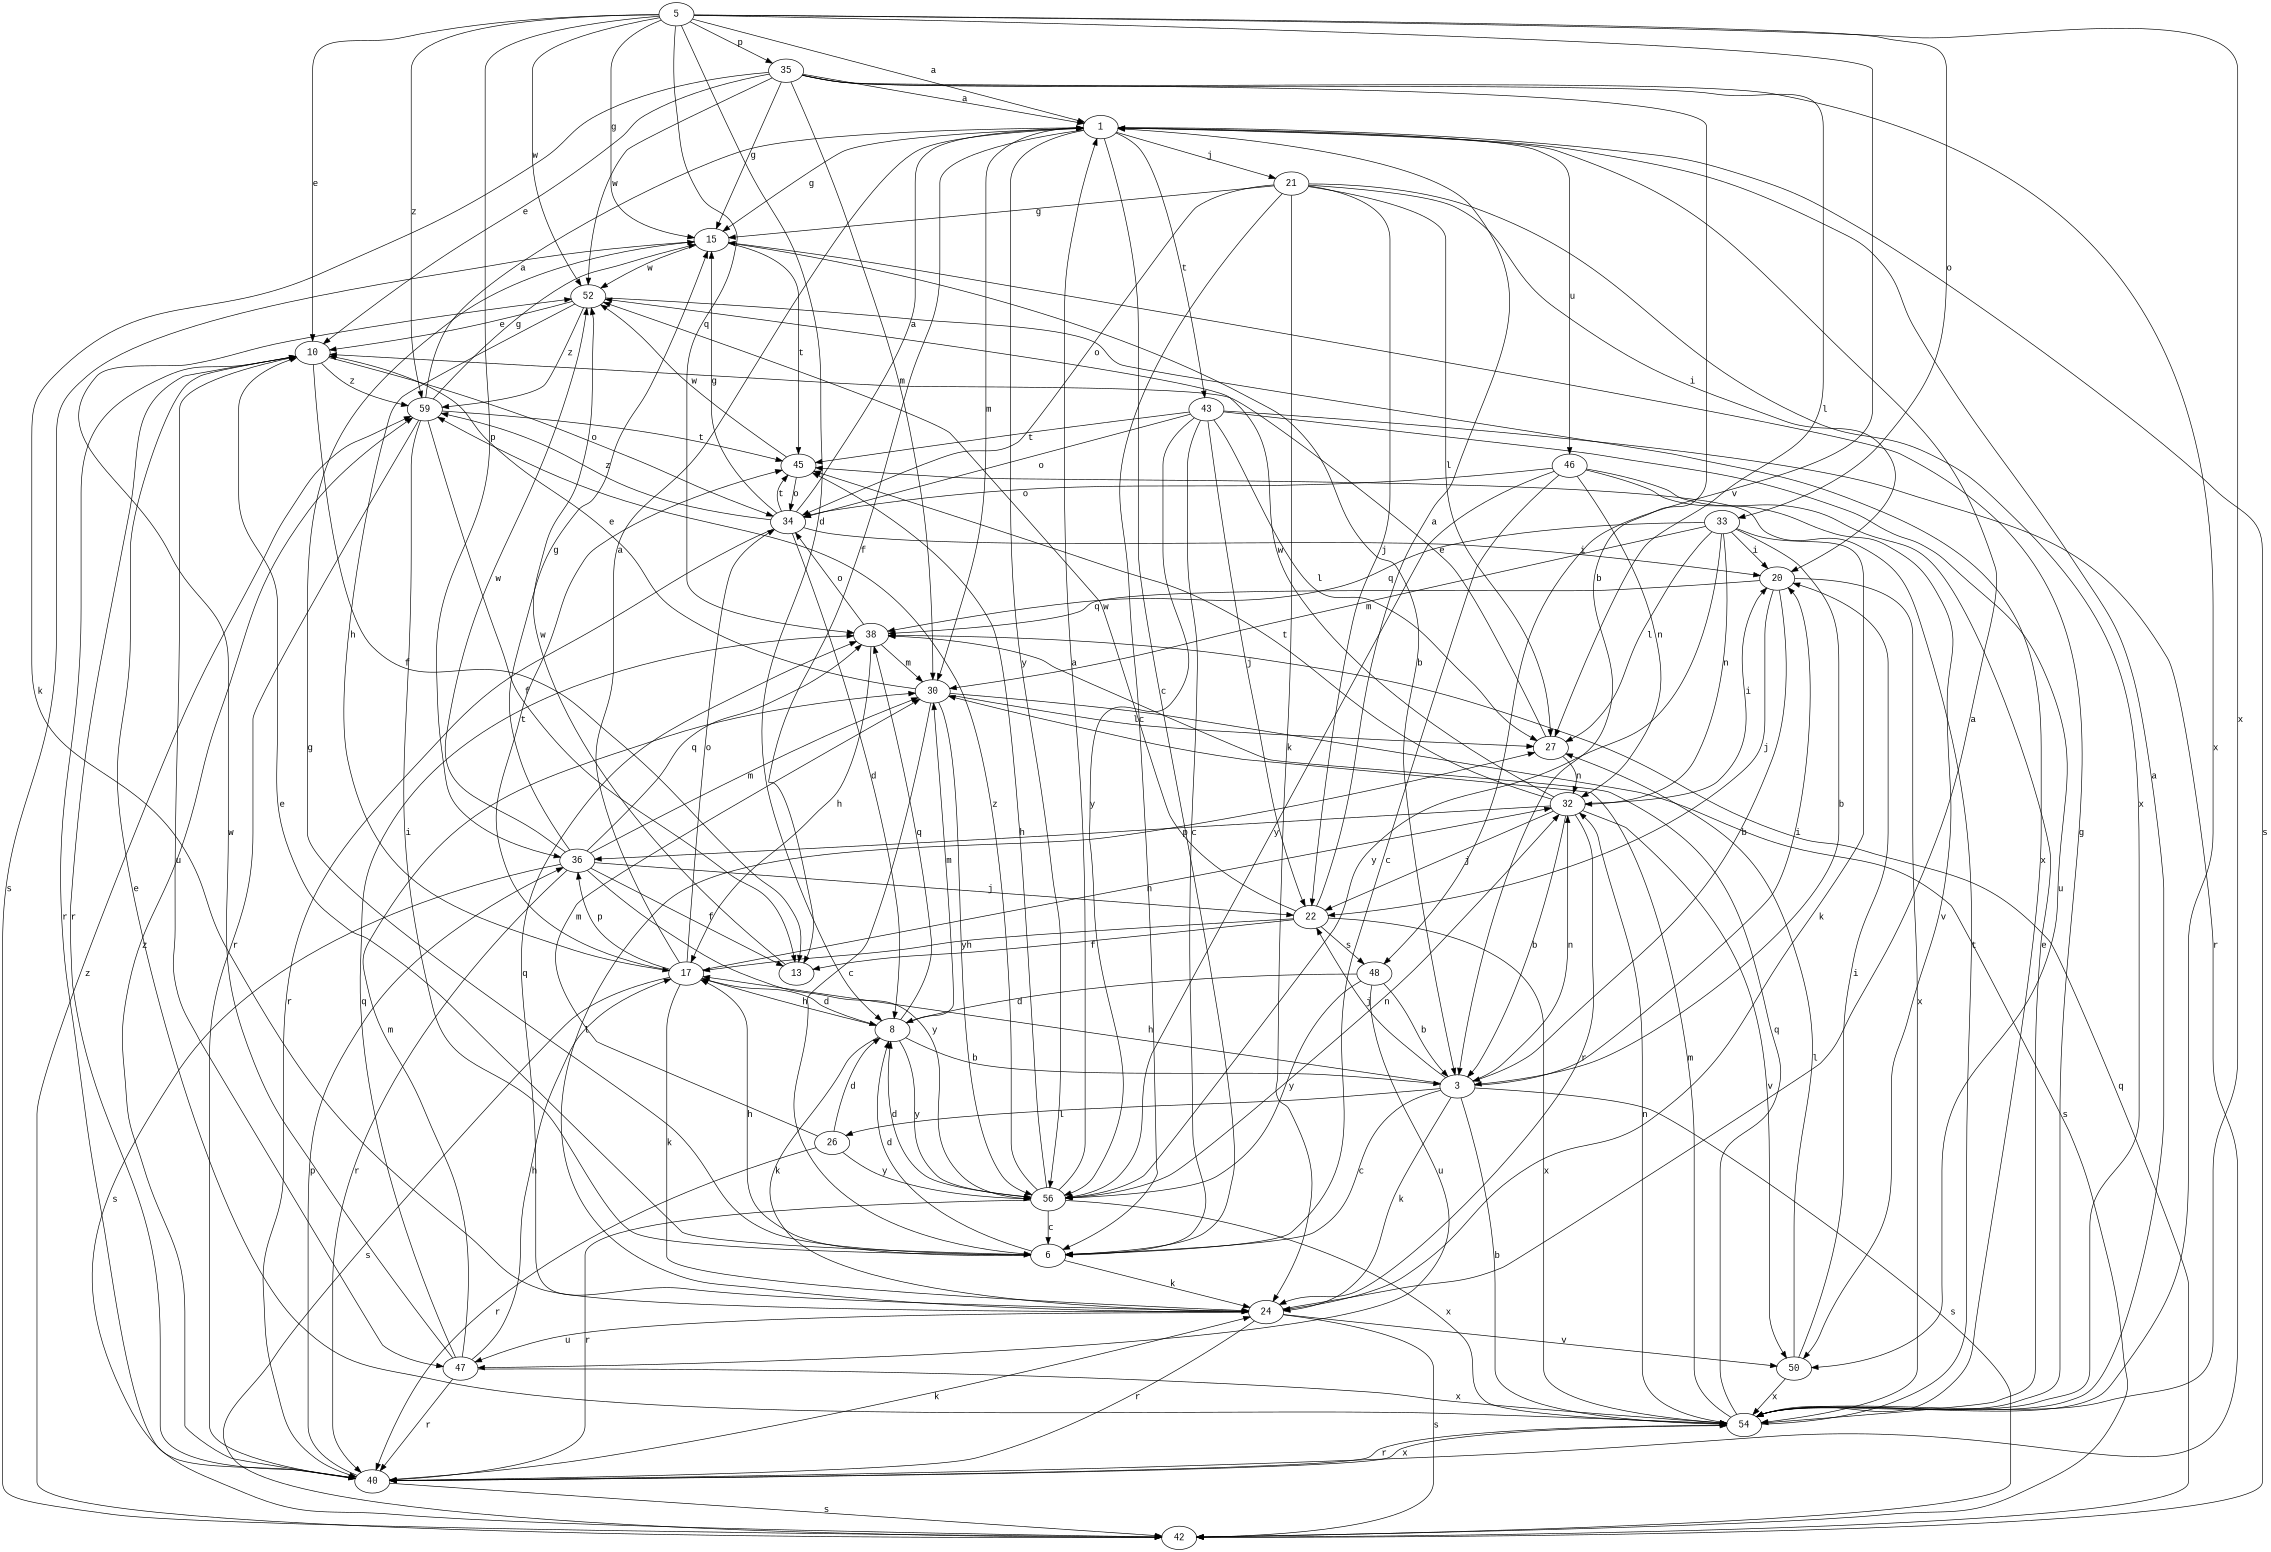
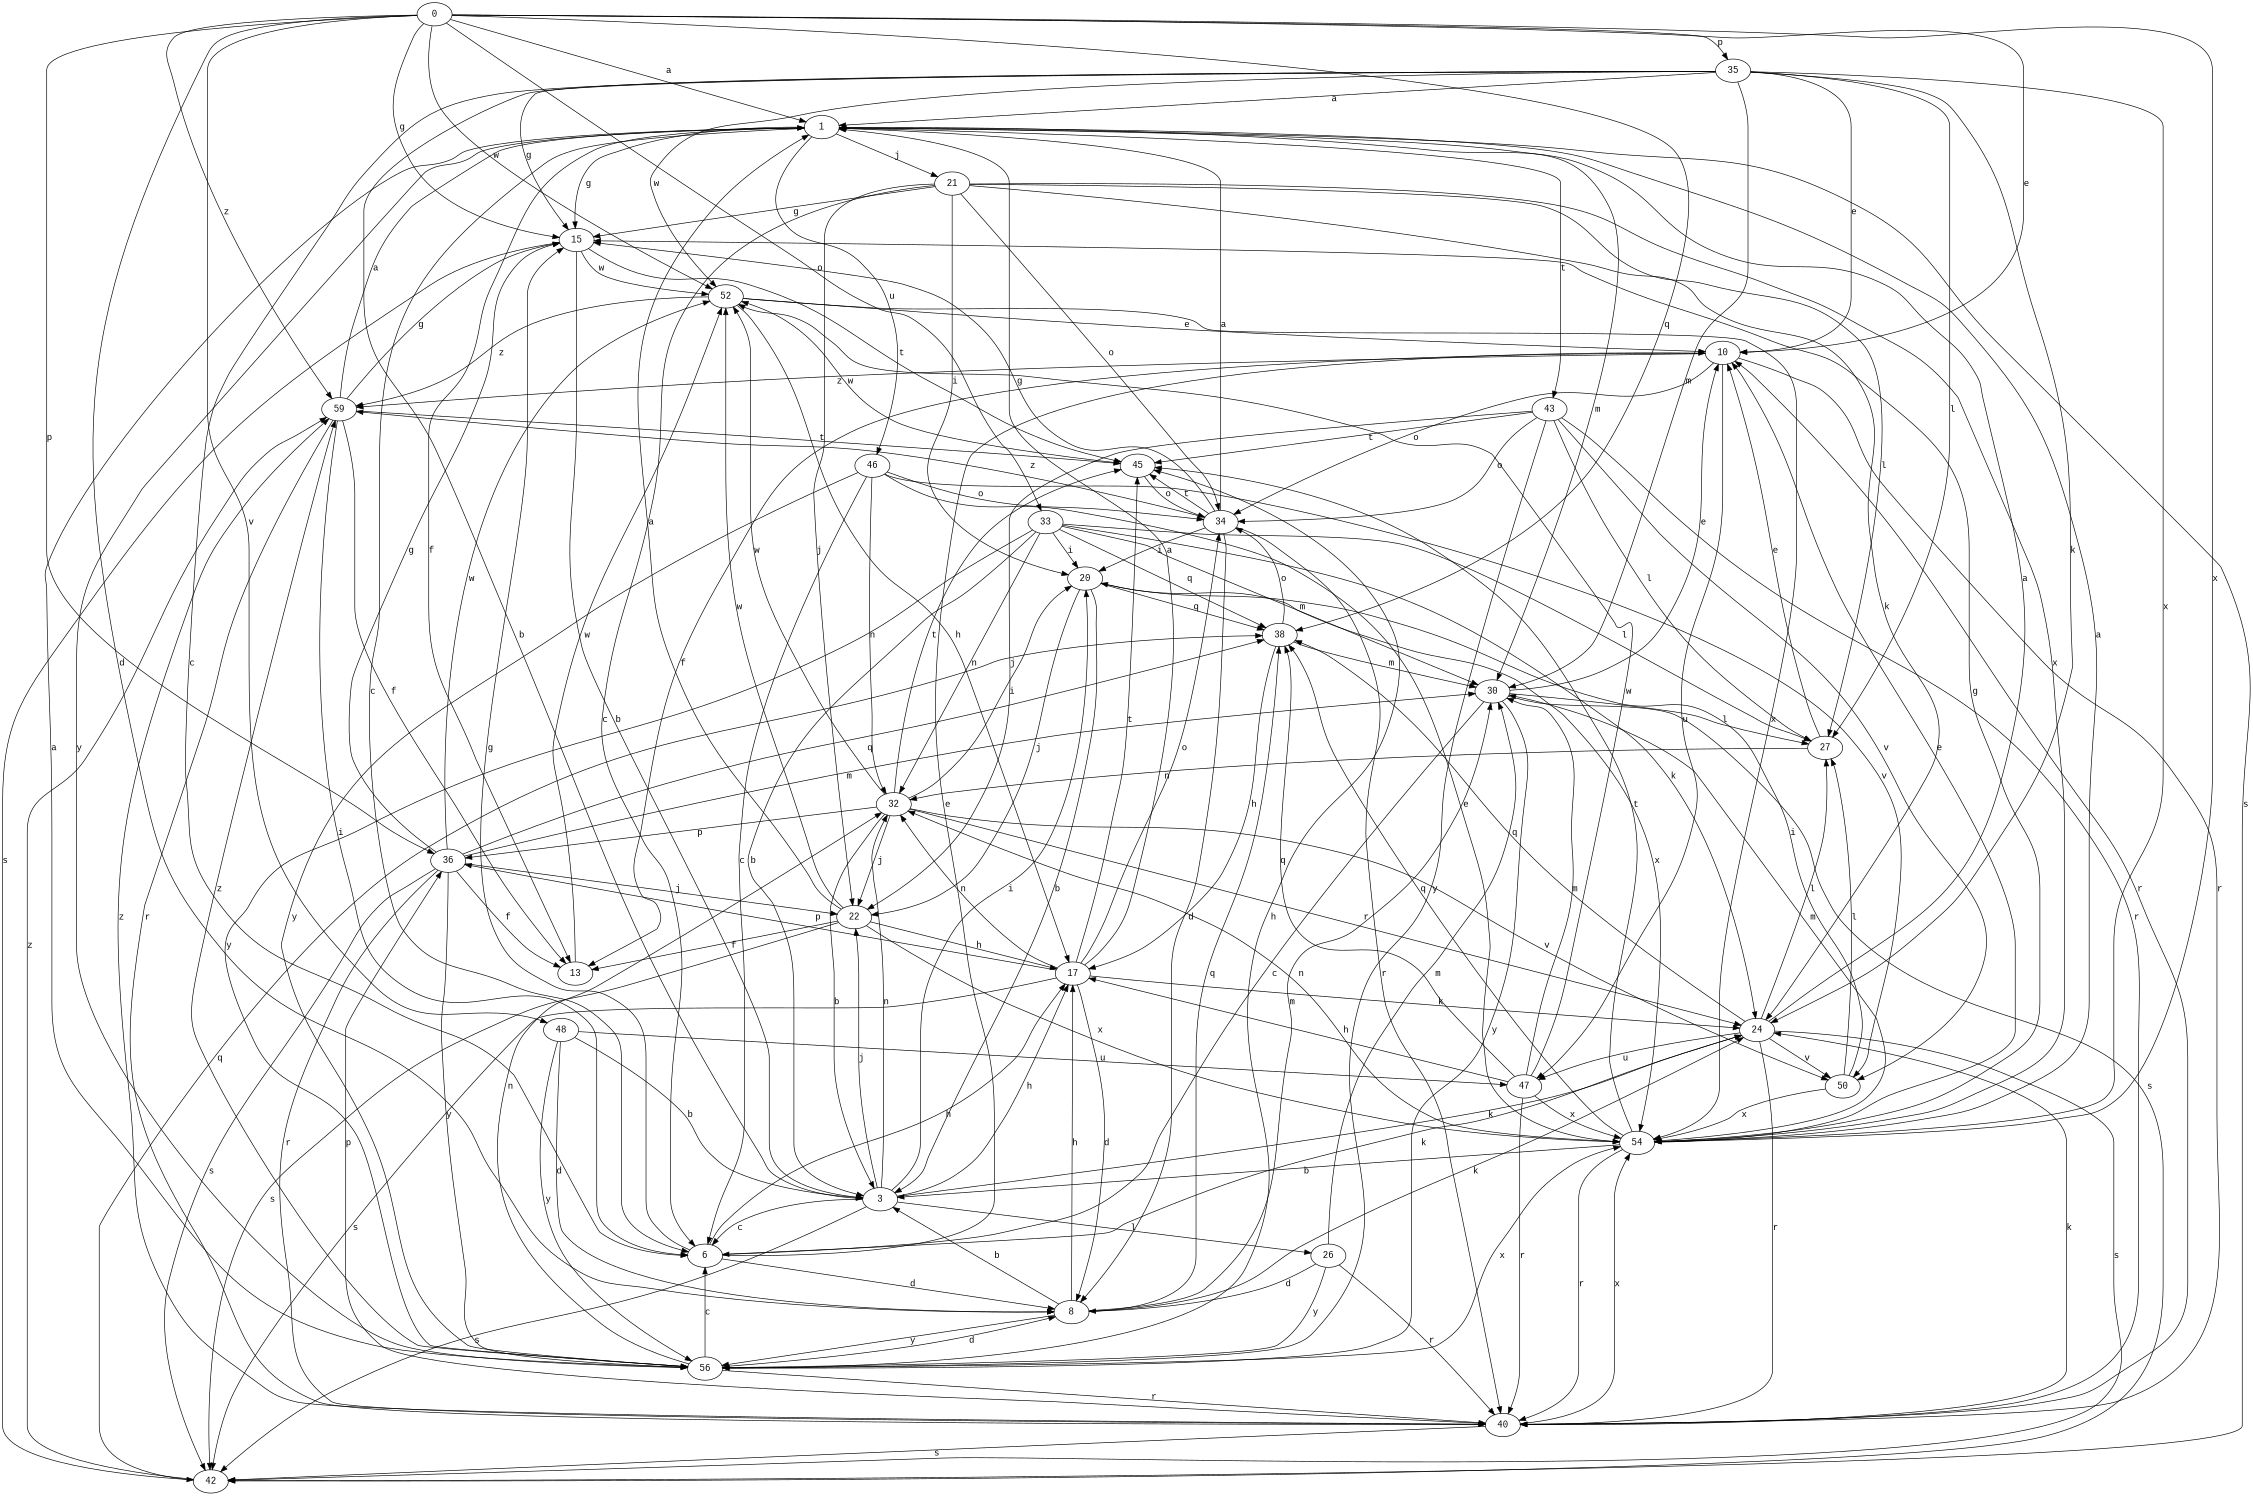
(677, 14) -> (435, 14)
(1190, 889) -> (359, 179)
(2061, 889) -> (1886, 748)
(1340, 943) -> (403, 1074)
(1495, 1352) -> (1244, 1172)
